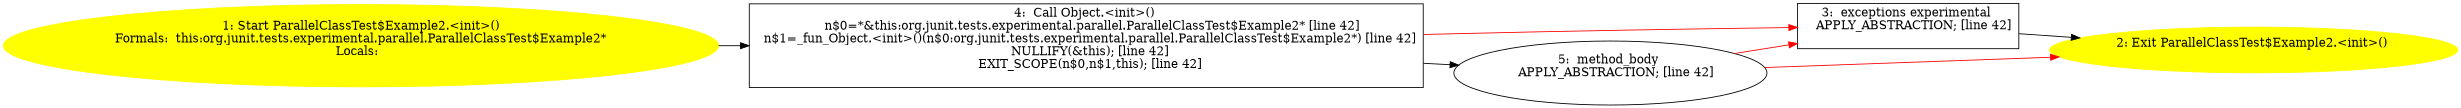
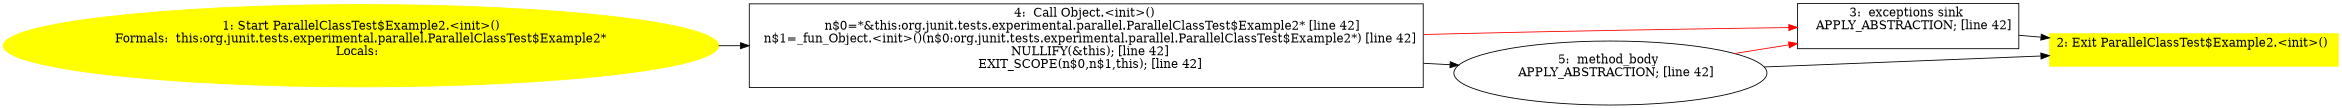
(1908, 26) -> (1908, 26)
(2254, 50) -> (2194, 50)
(1907, 62) -> (1902, 61)
